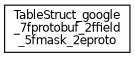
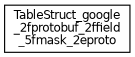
(67, 29) -> (67, 29)
